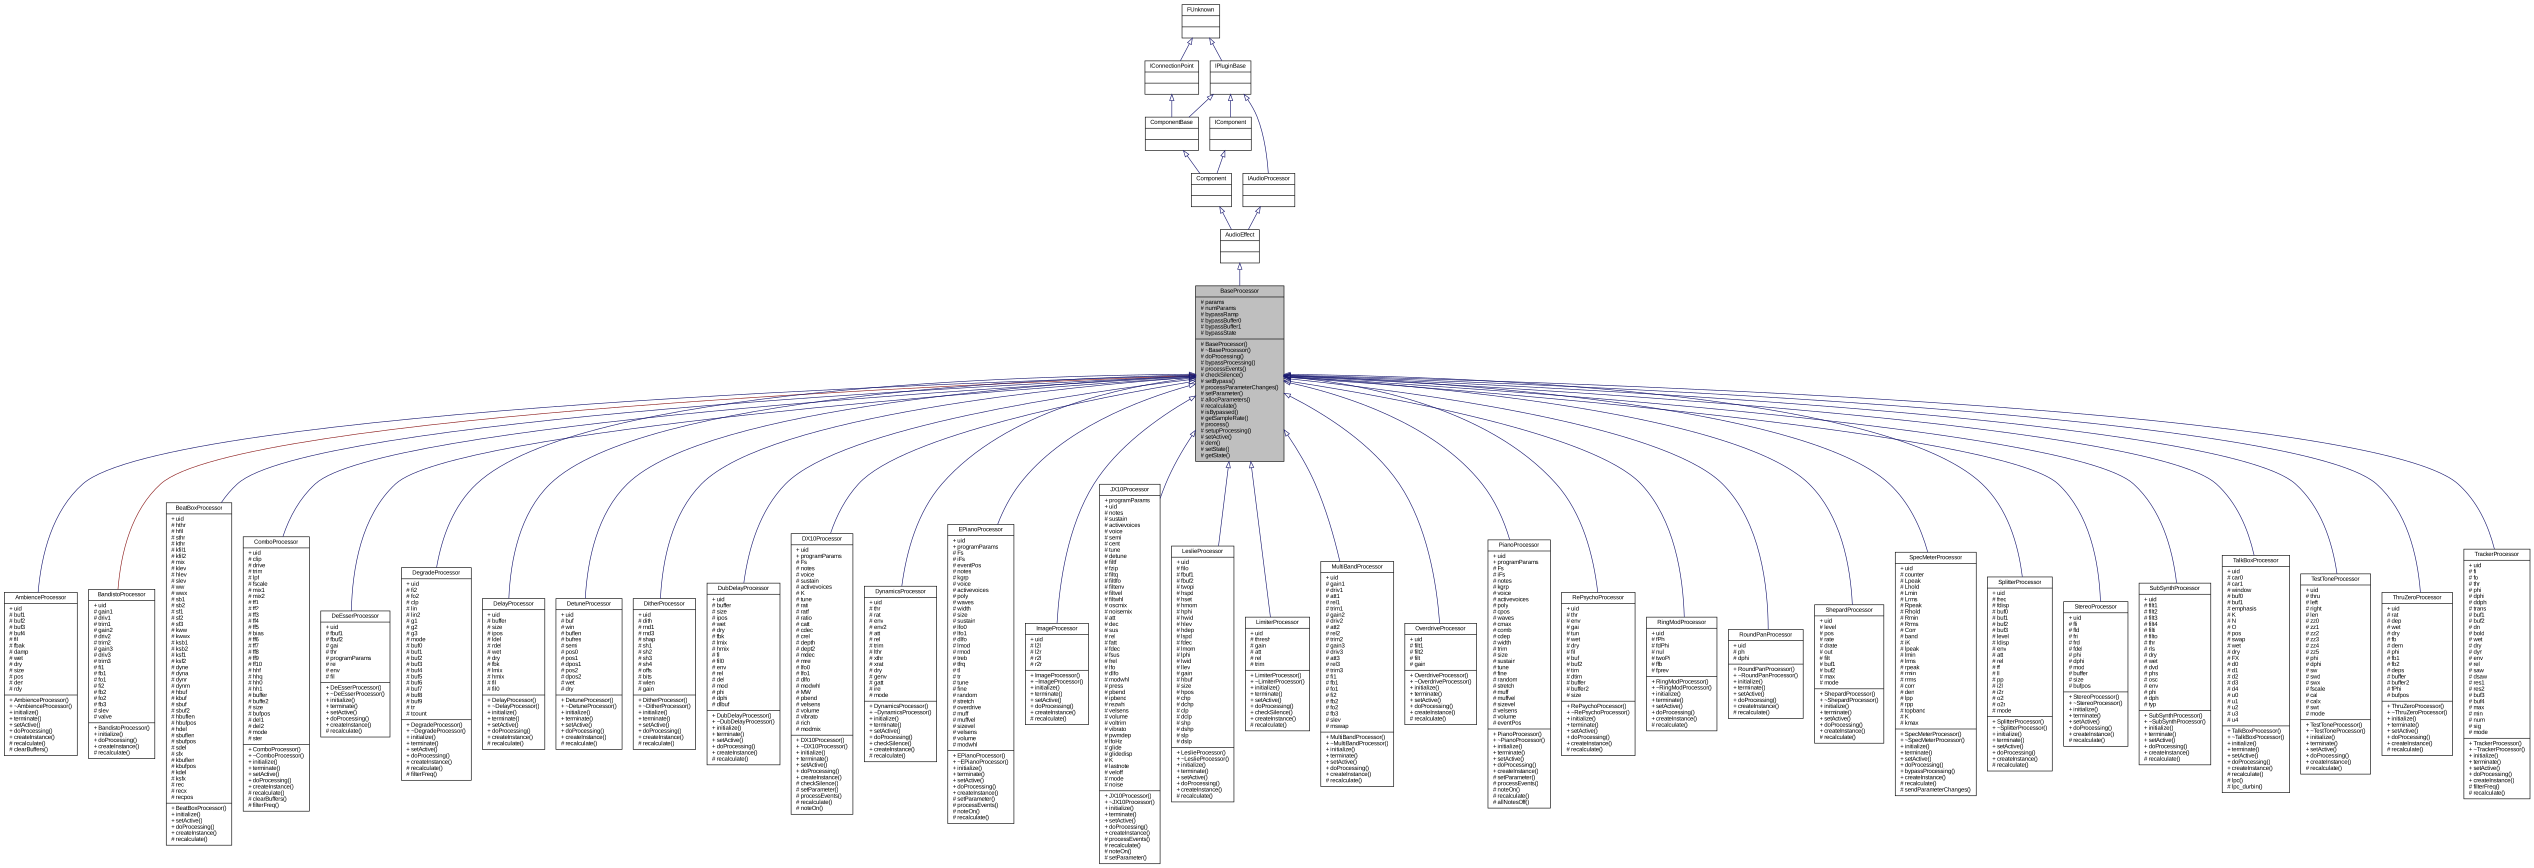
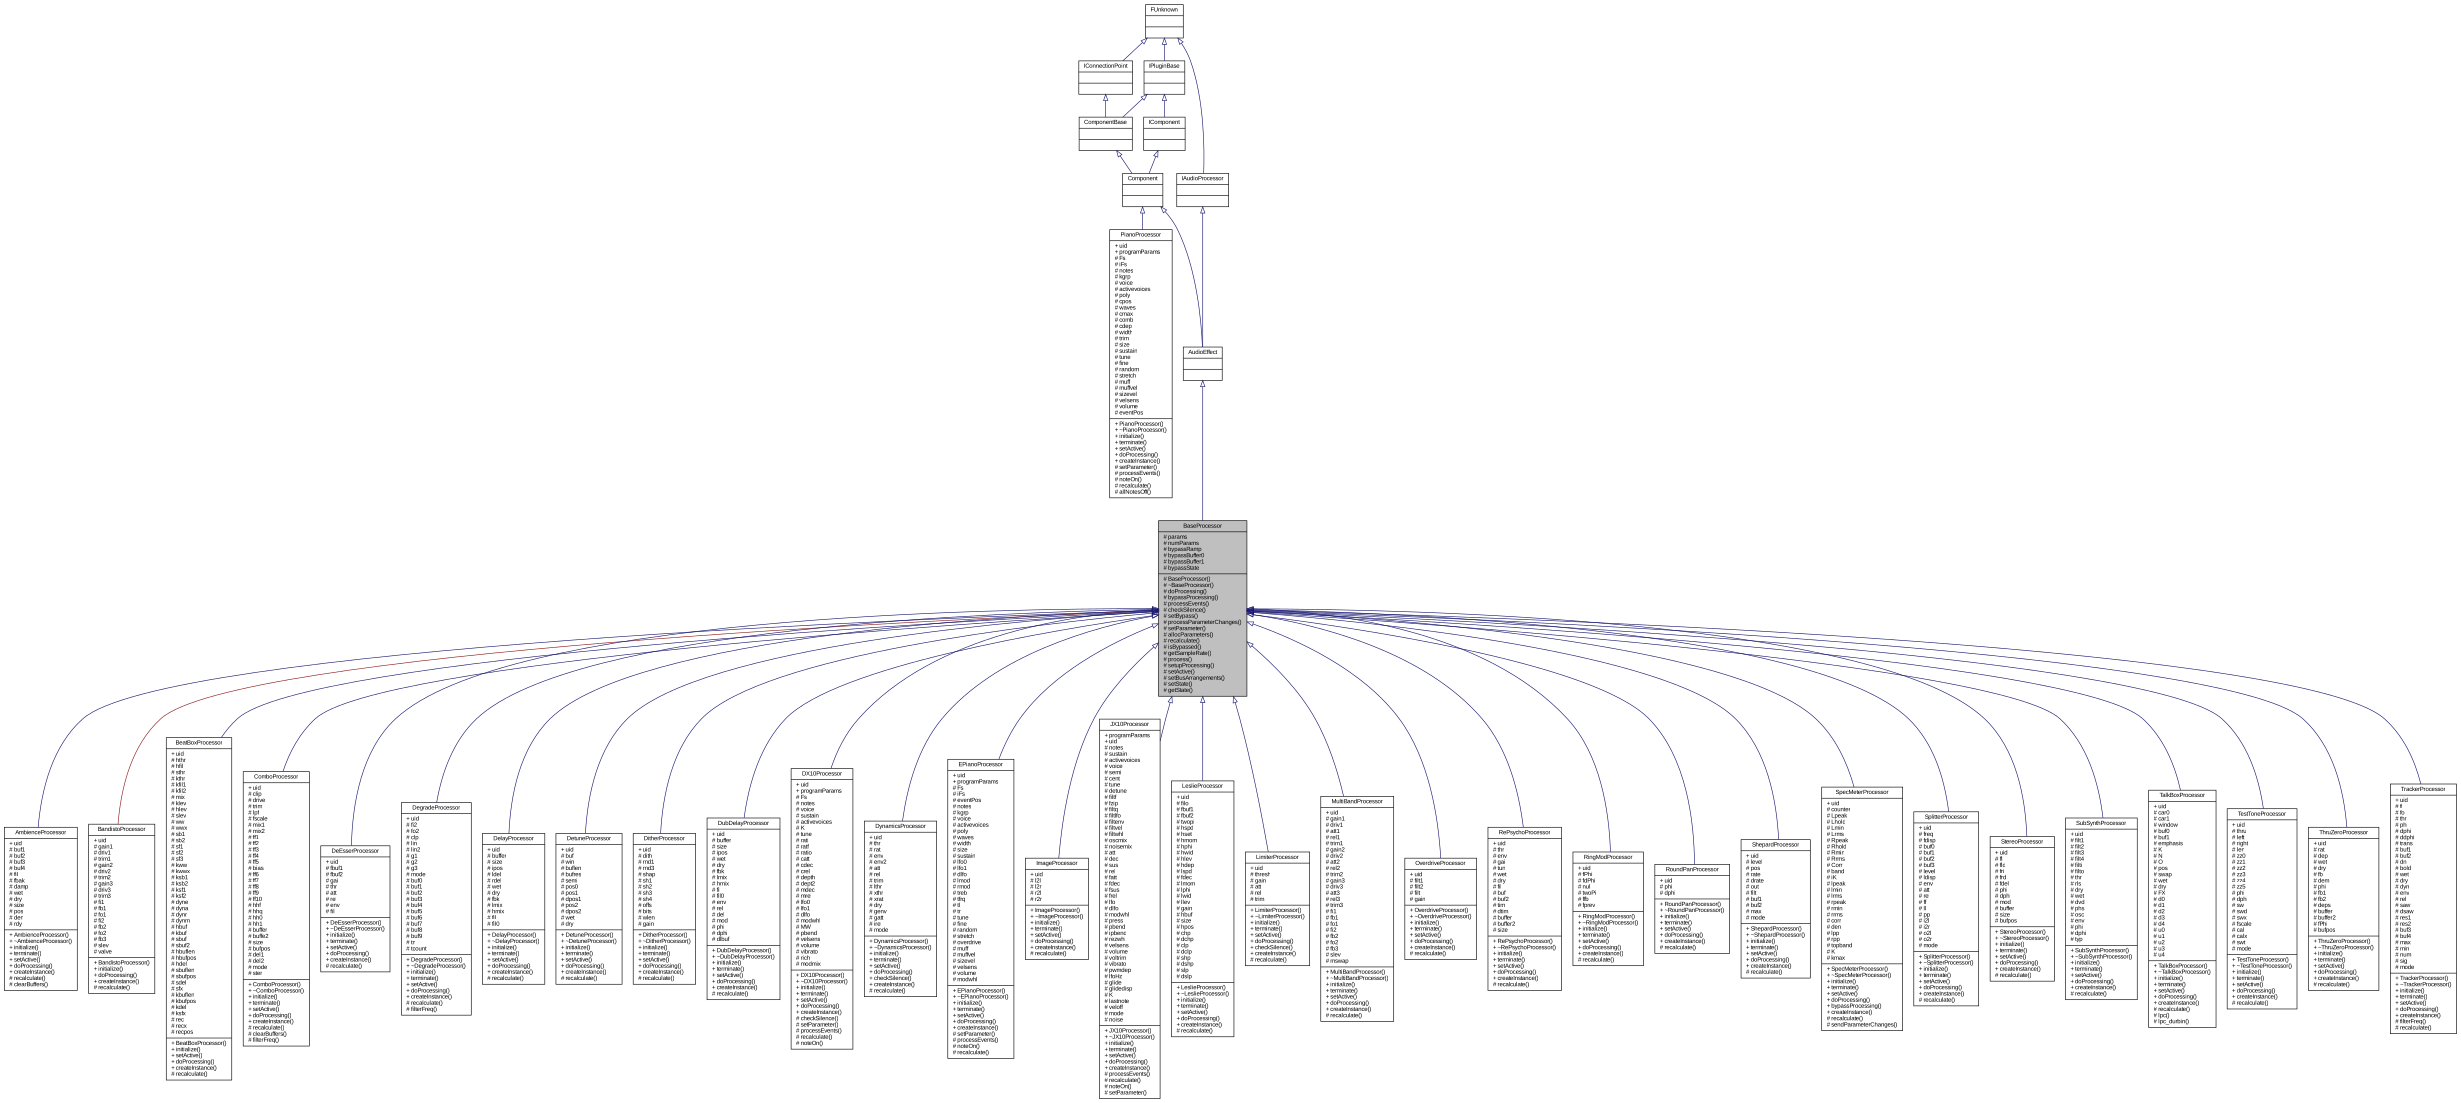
(1263, 135) -> (1201, 107)
(1422, 433) -> (1142, 221)
(1210, 443) -> (1194, 678)
(349, 658) -> (331, 893)
